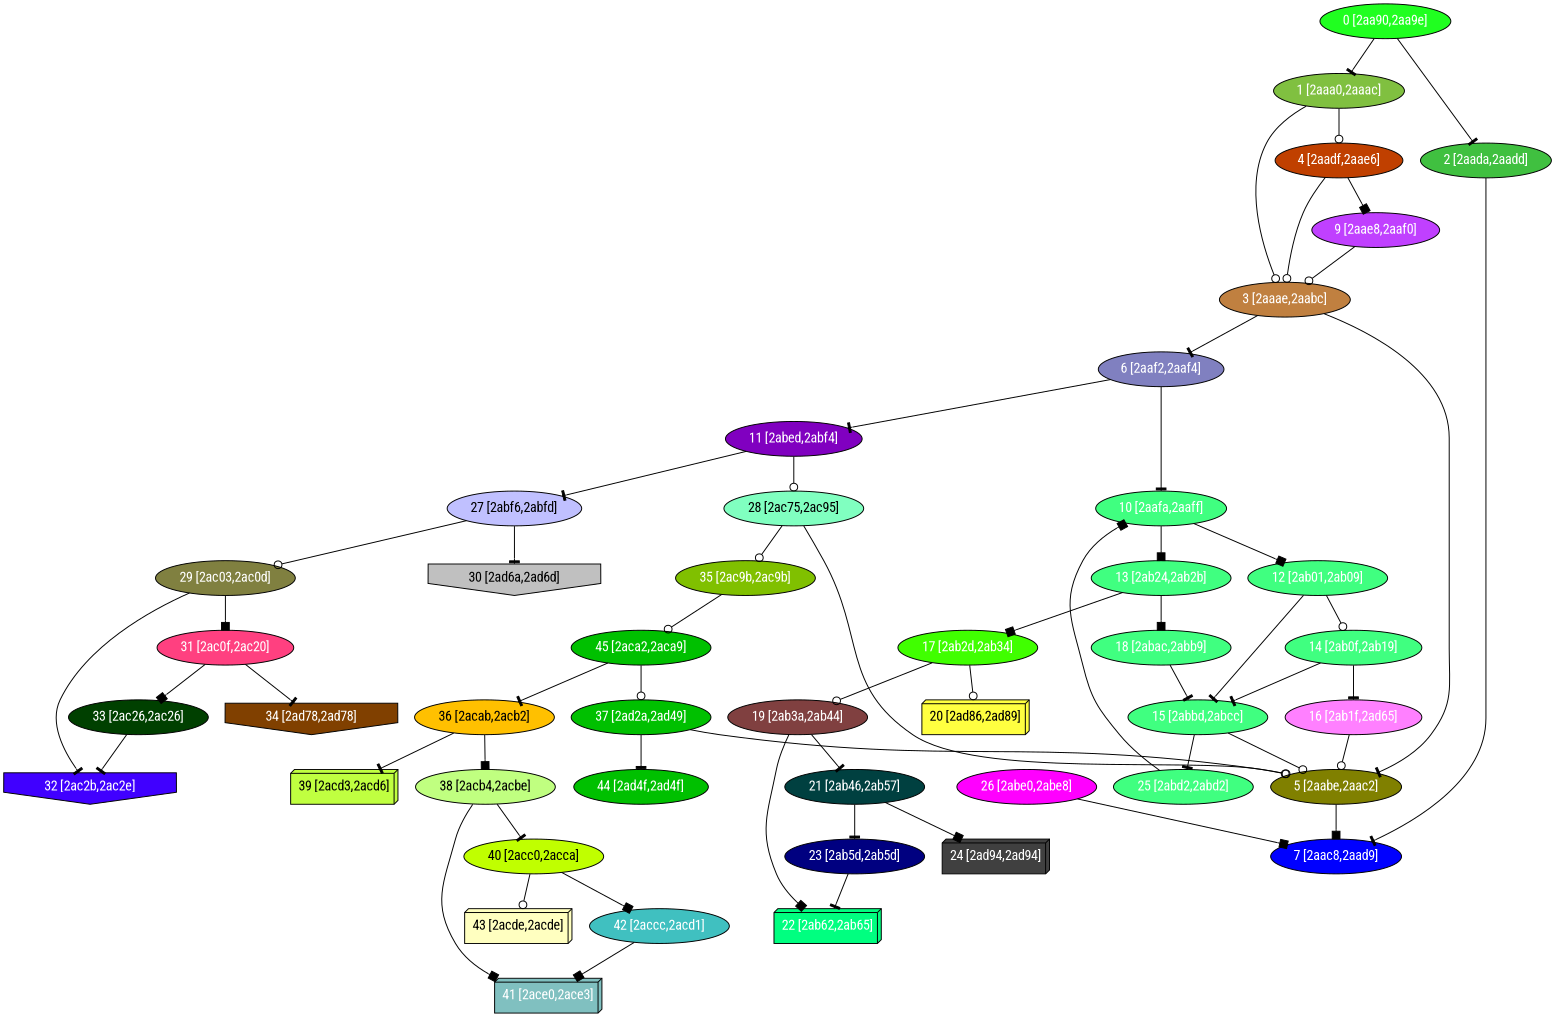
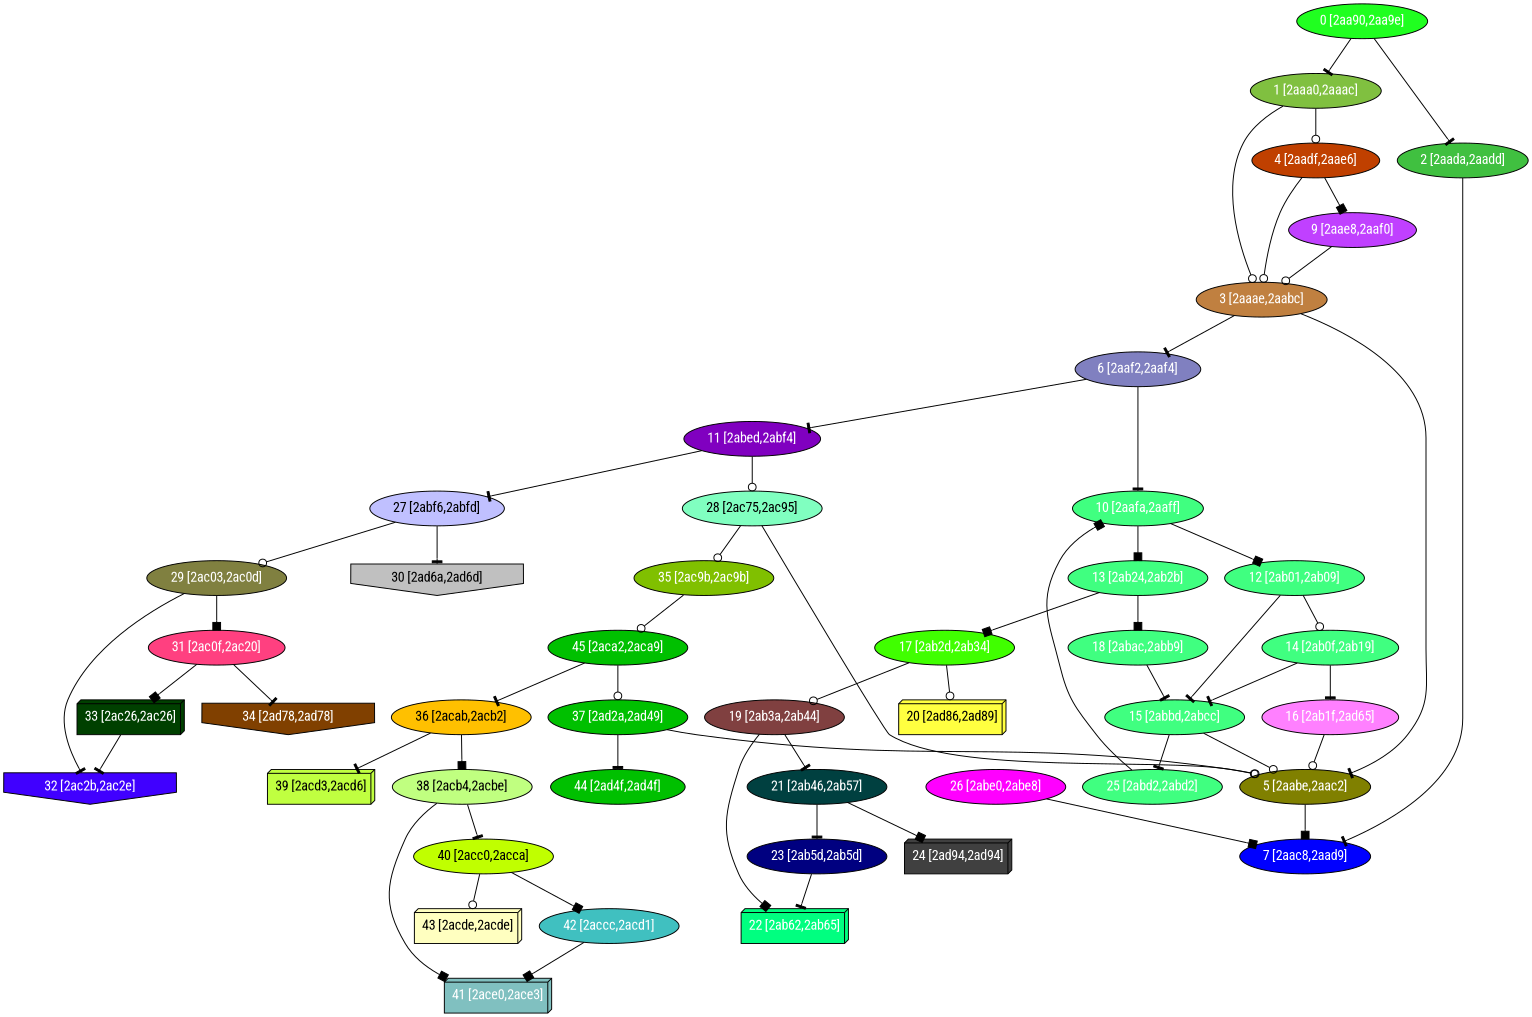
(138, 717) -> (131, 717)
